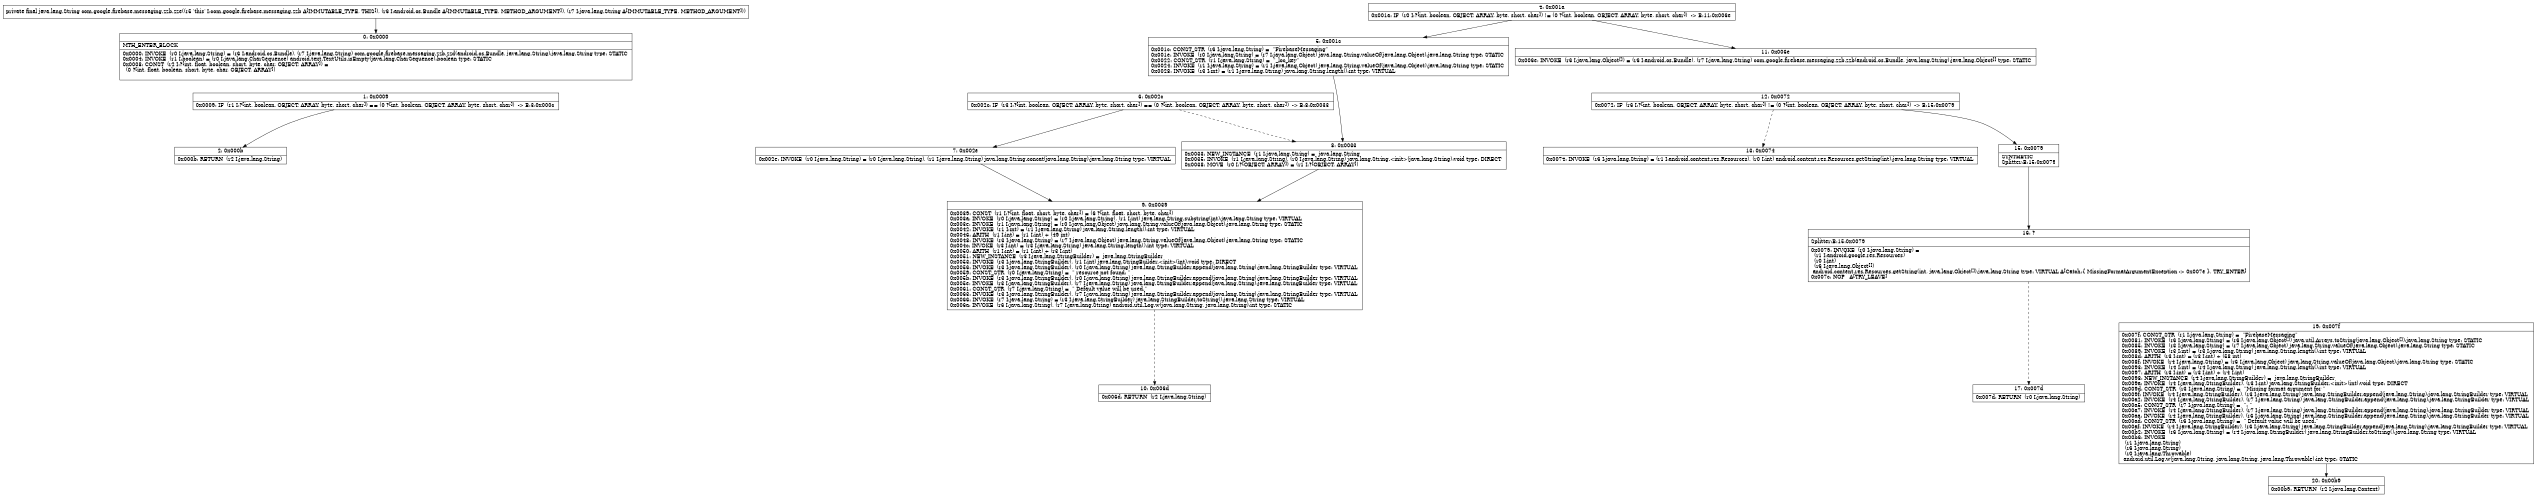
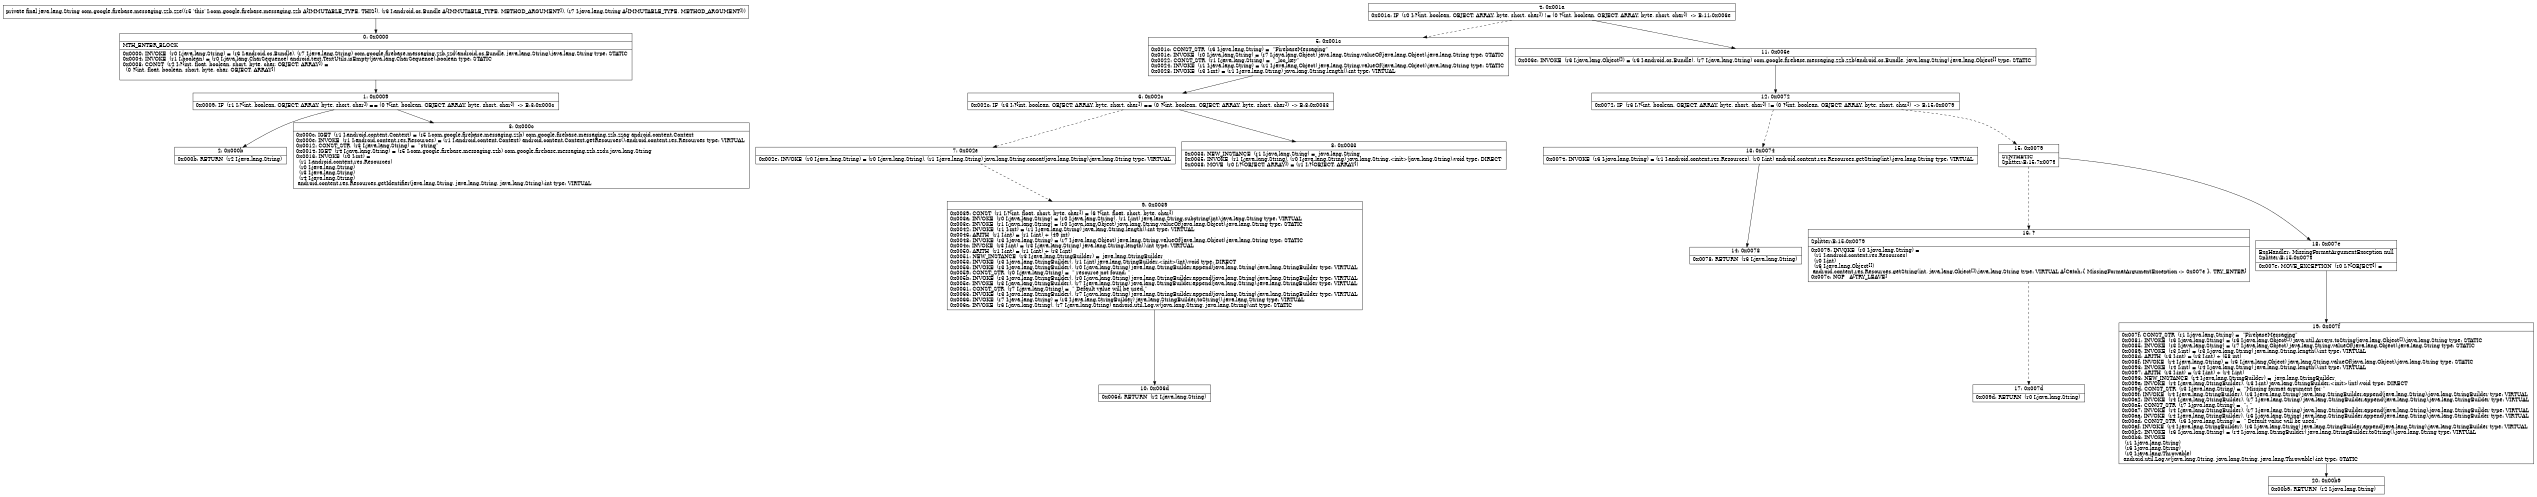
(1469, 29) -> (1469, 29)
none -> (1776, 77)
none -> (376, 85)
(1339, 107) -> (1220, 84)
(1960, 118) -> (1960, 118)
(1236, 125) -> (1236, 125)
(1060, 128) -> (1060, 128)
none -> (521, 156)
(2029, 162) -> (2029, 162)
(1015, 182) -> (1015, 182)
(1289, 185) -> none
(2029, 196) -> (2029, 196)
none -> (1746, 256)
(1858, 256) -> (1859, 256)
none -> (2326, 256)
(1155, 346) -> (1155, 346)
(2029, 397) -> (2029, 397)
(2326, 490) -> (2324, 490)
